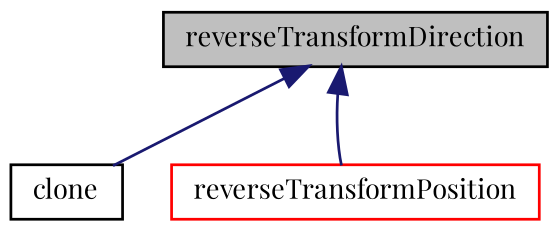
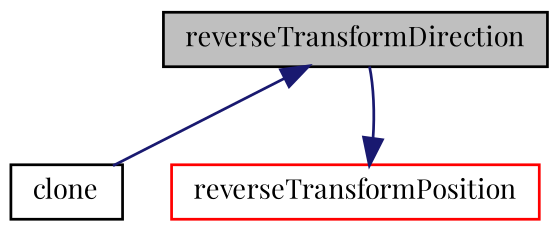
(337, 130) -> (374, 102)
